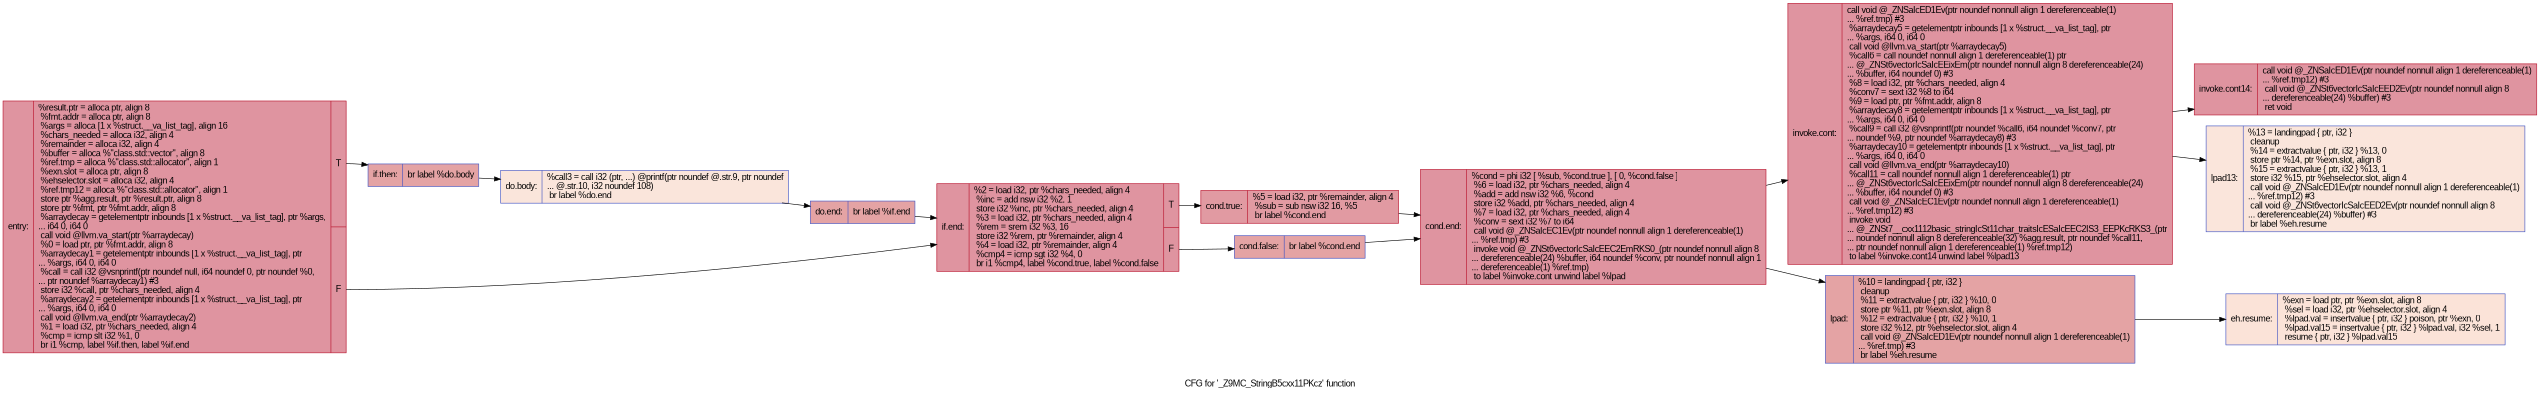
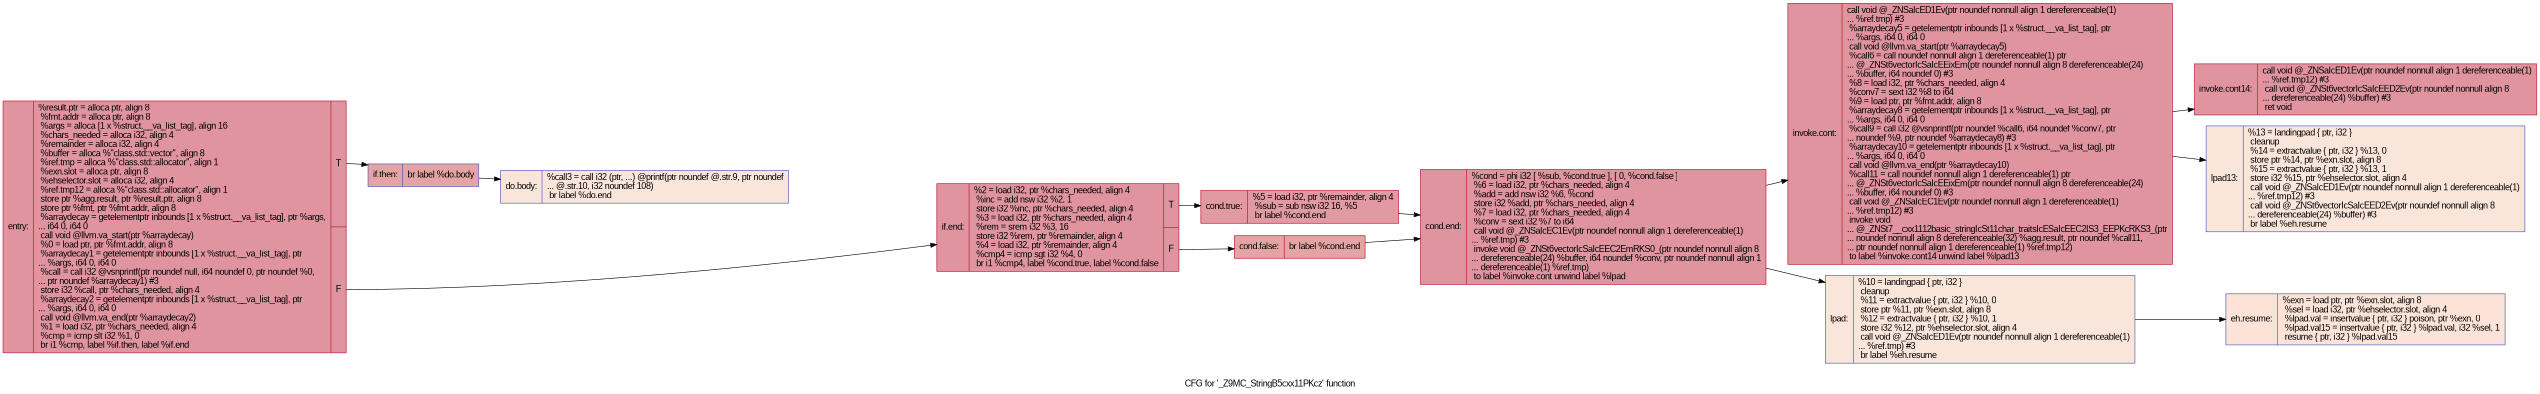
(863, 212) -> none
(1300, 247) -> (1300, 247)
(1980, 319) -> (1980, 319)
